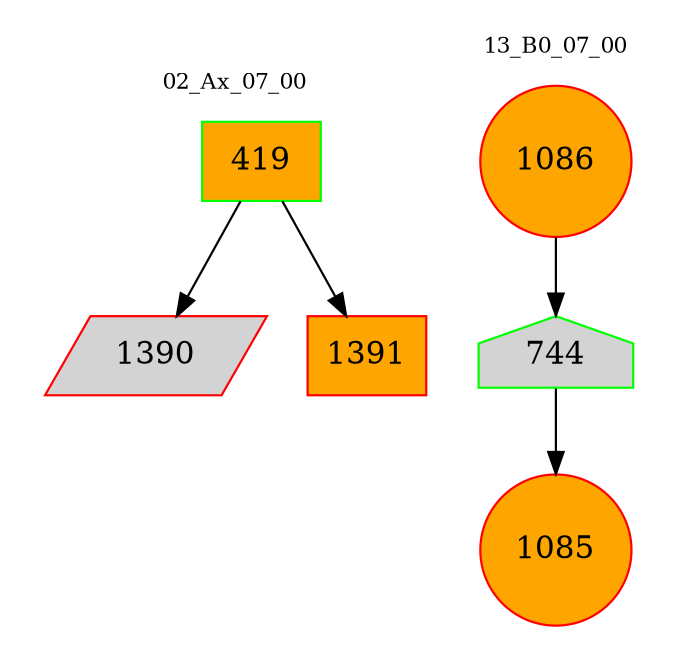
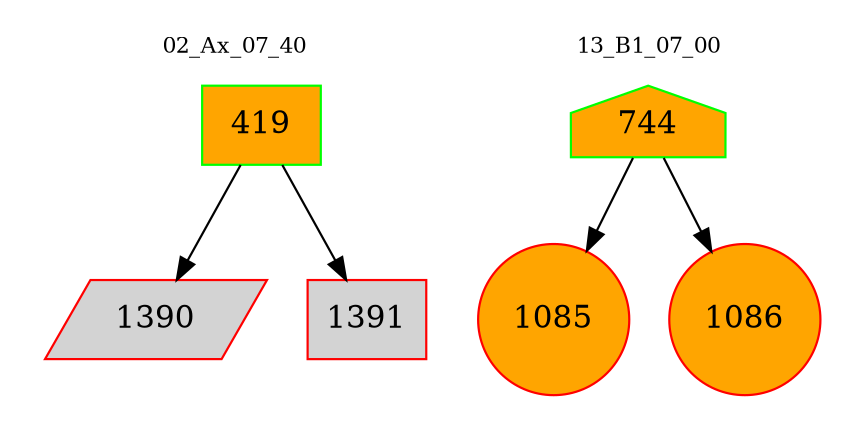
(556, 47) -> (649, 47)
(235, 83) -> (235, 47)
(556, 266) -> (682, 195)
(367, 356) -> (367, 320)
(556, 356) -> (648, 125)
